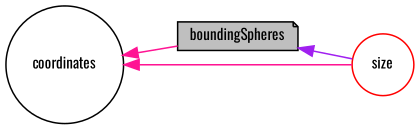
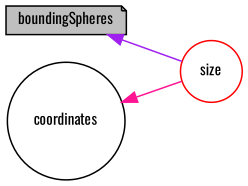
(158, 49) -> none
